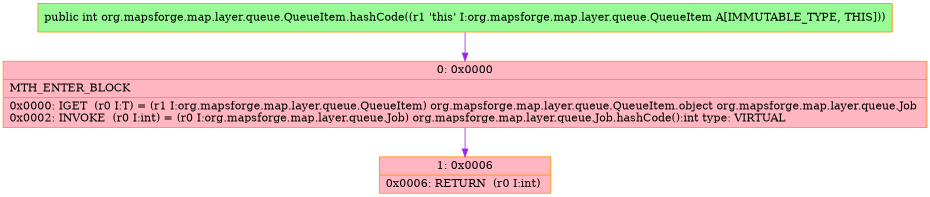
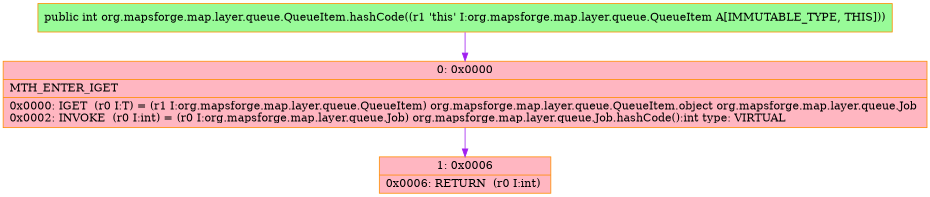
(70, 88) -> (64, 88)
